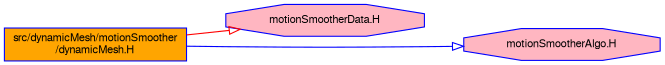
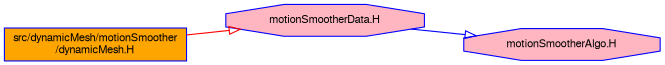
(320, 47) -> (438, 32)
